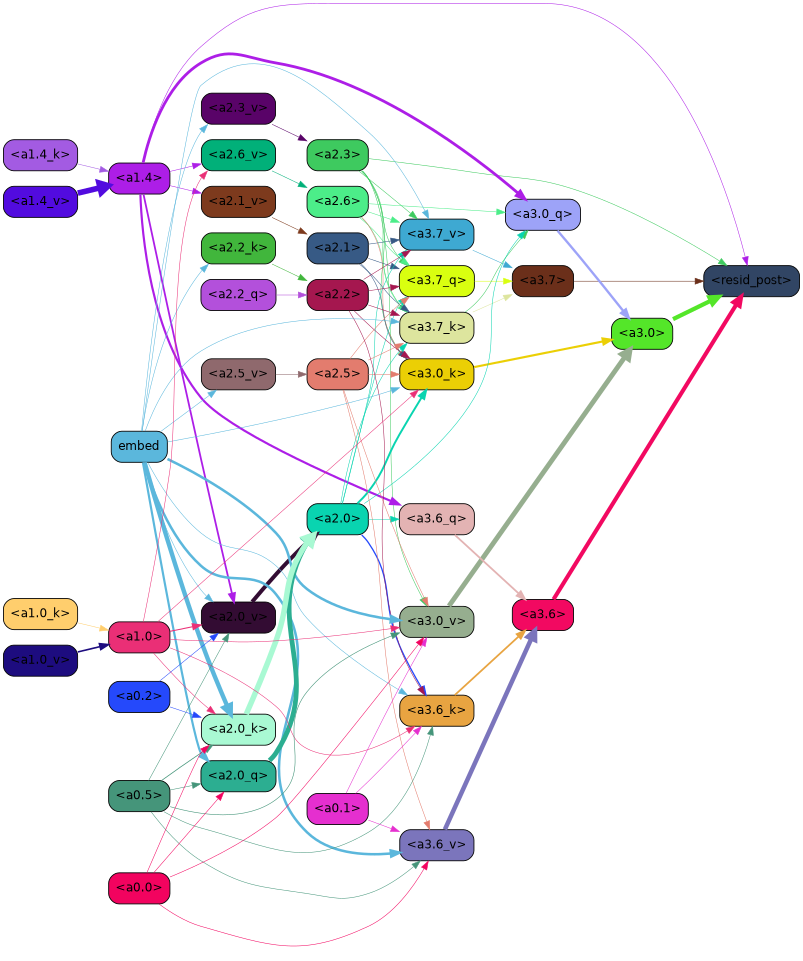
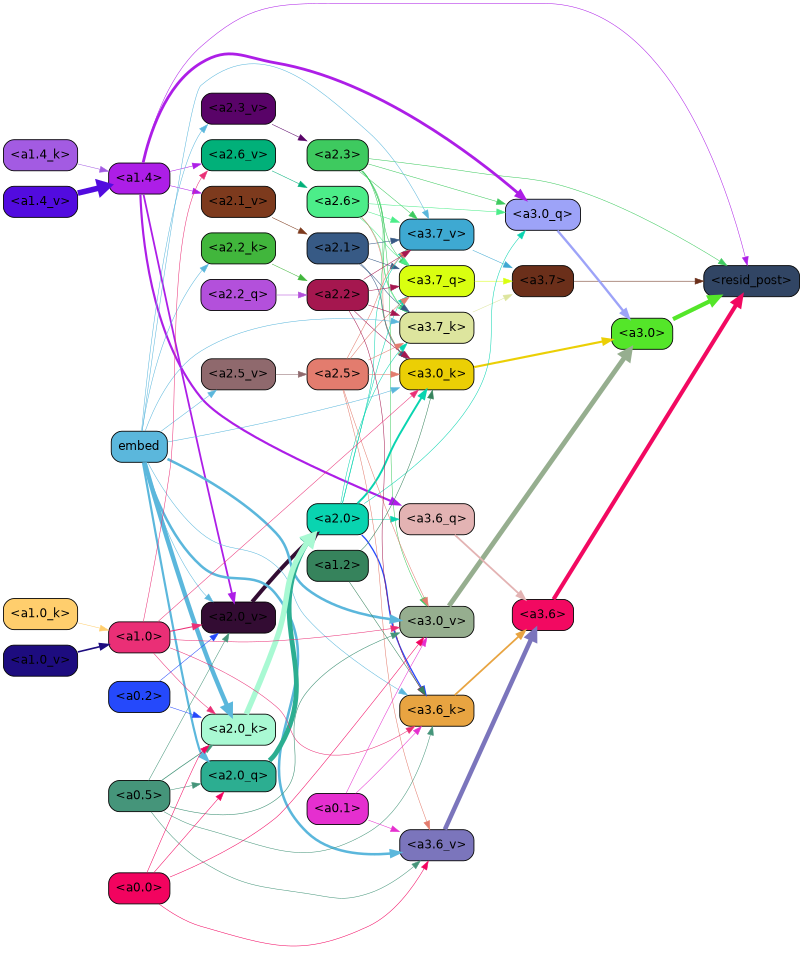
(488, 288) -> (433, 183)
none -> (371, 312)
none -> (338, 566)
